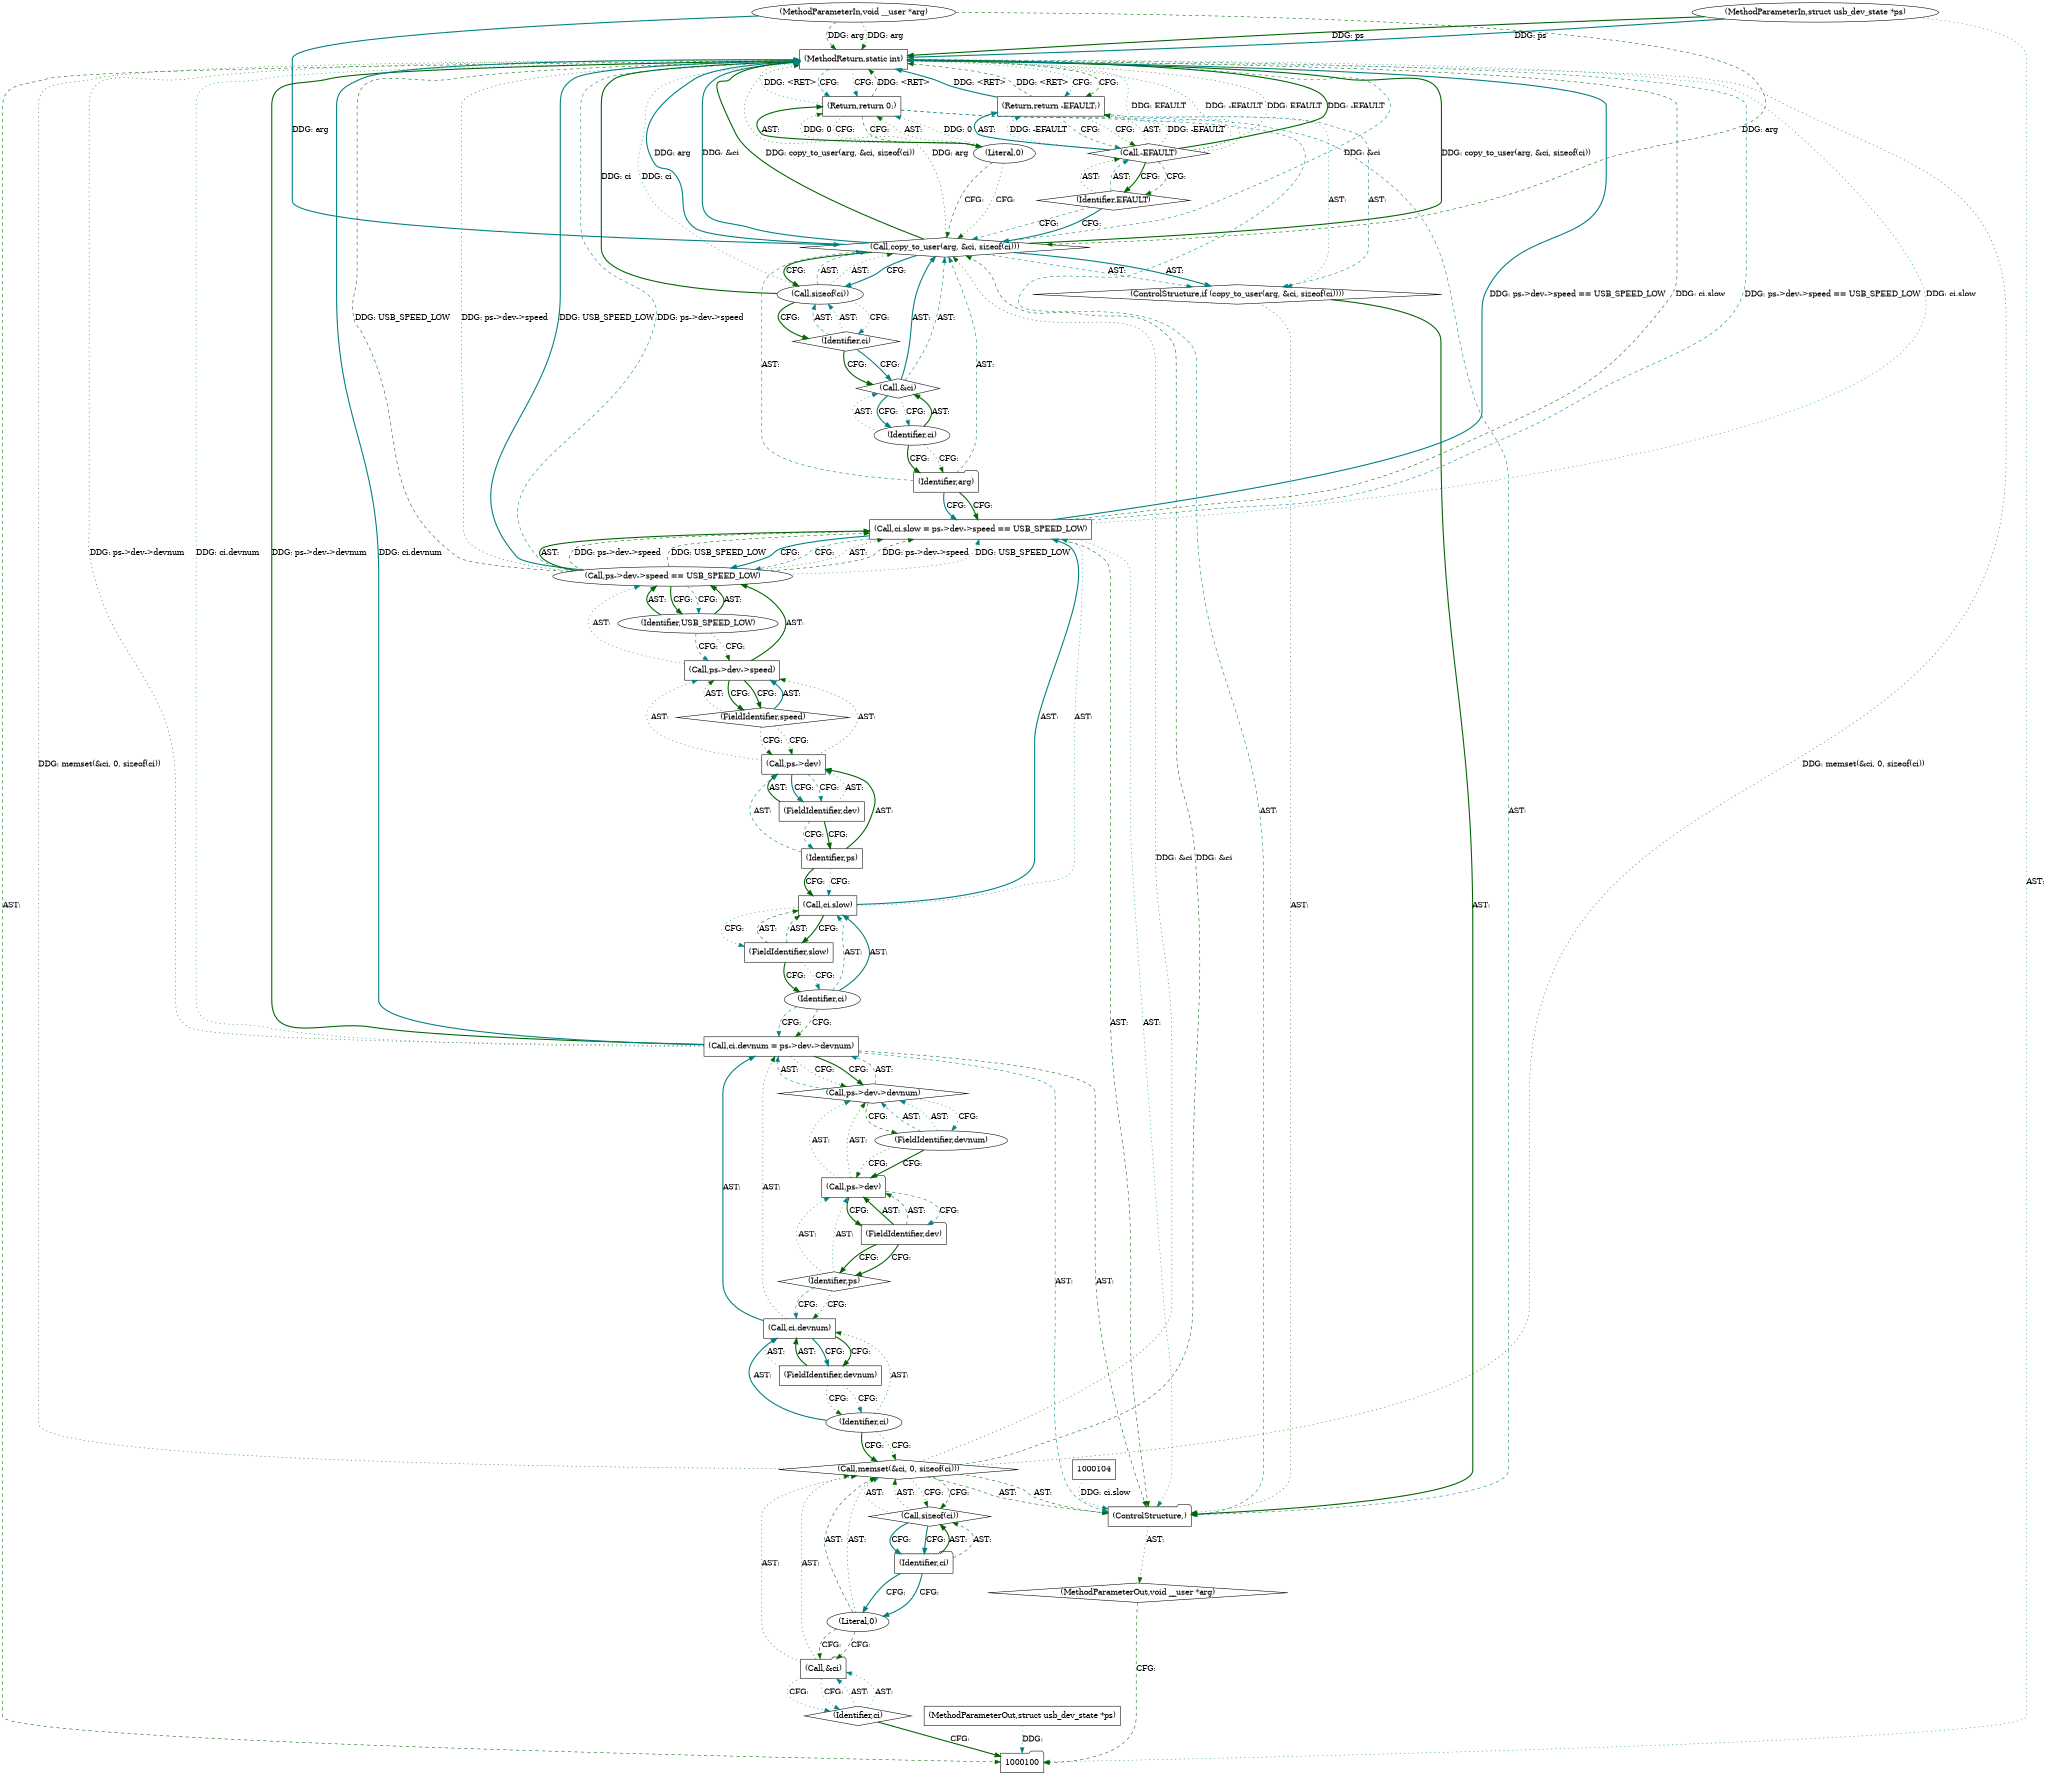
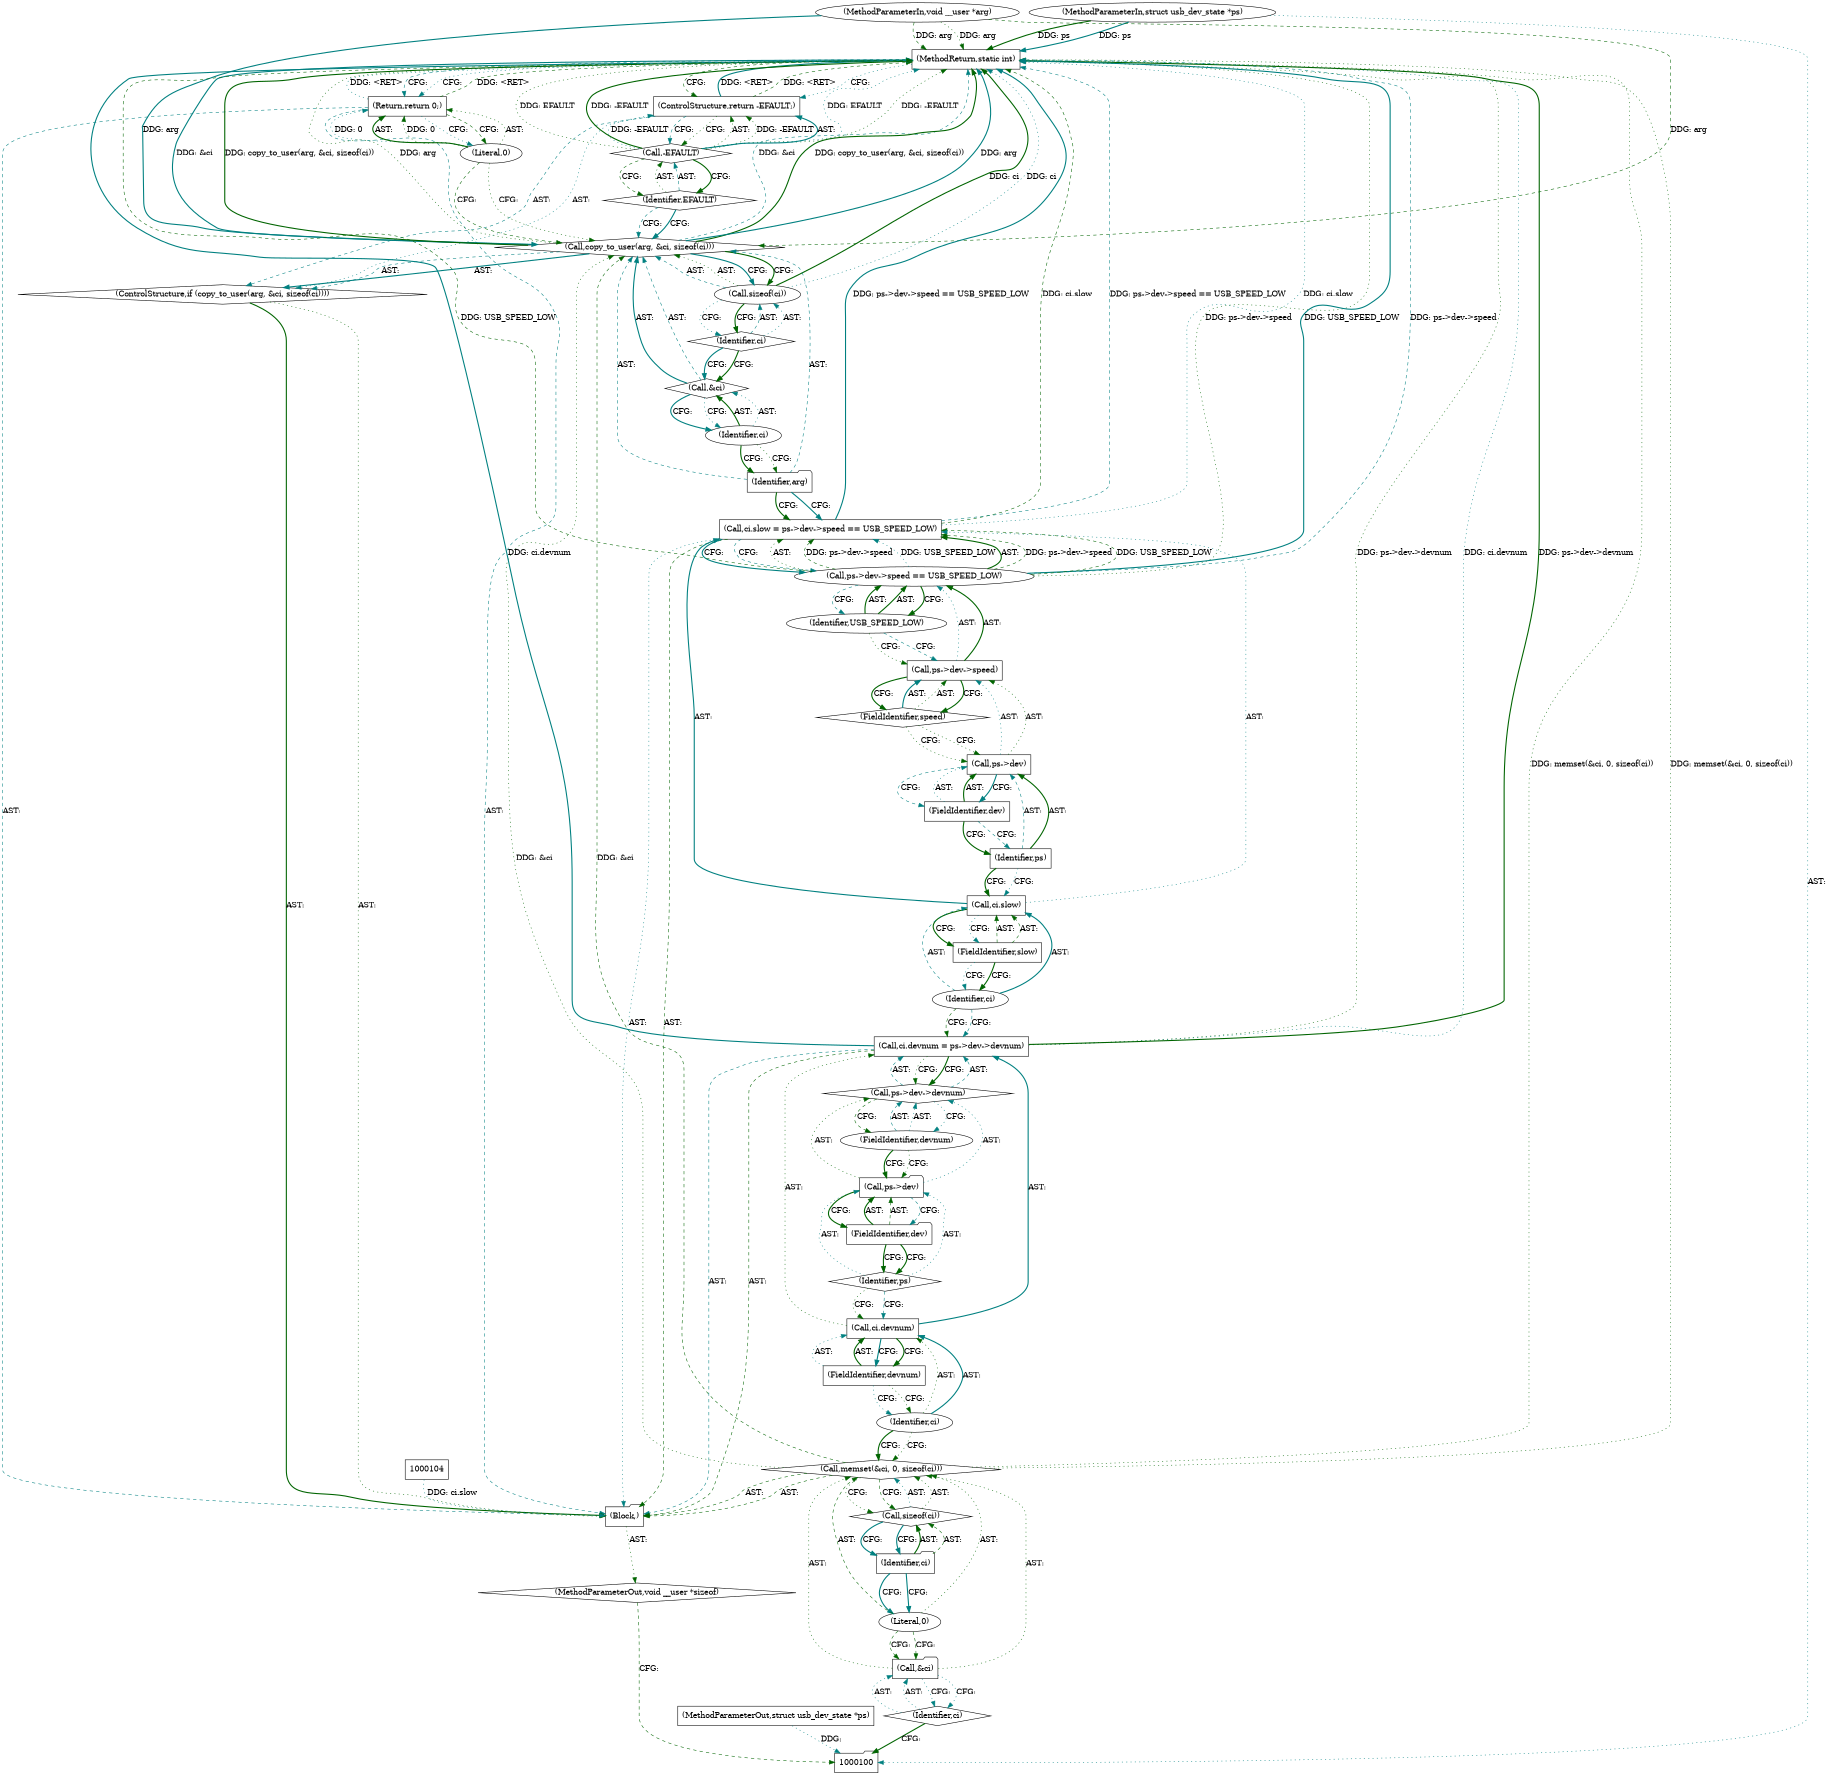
(1051, 106) -> (727, 106)
(3, 1003) -> none
(1150, 1517) -> (625, 1517)
(1138, 1593) -> (637, 1593)
